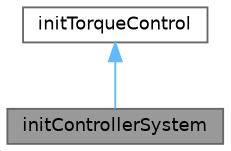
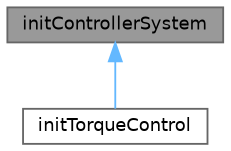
(115, 85) -> (115, 85)
